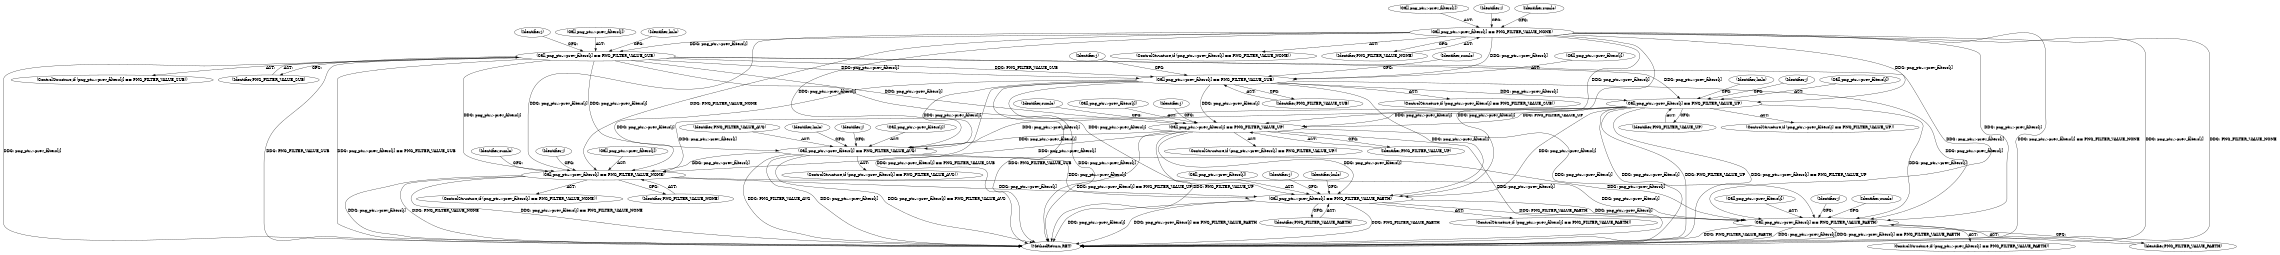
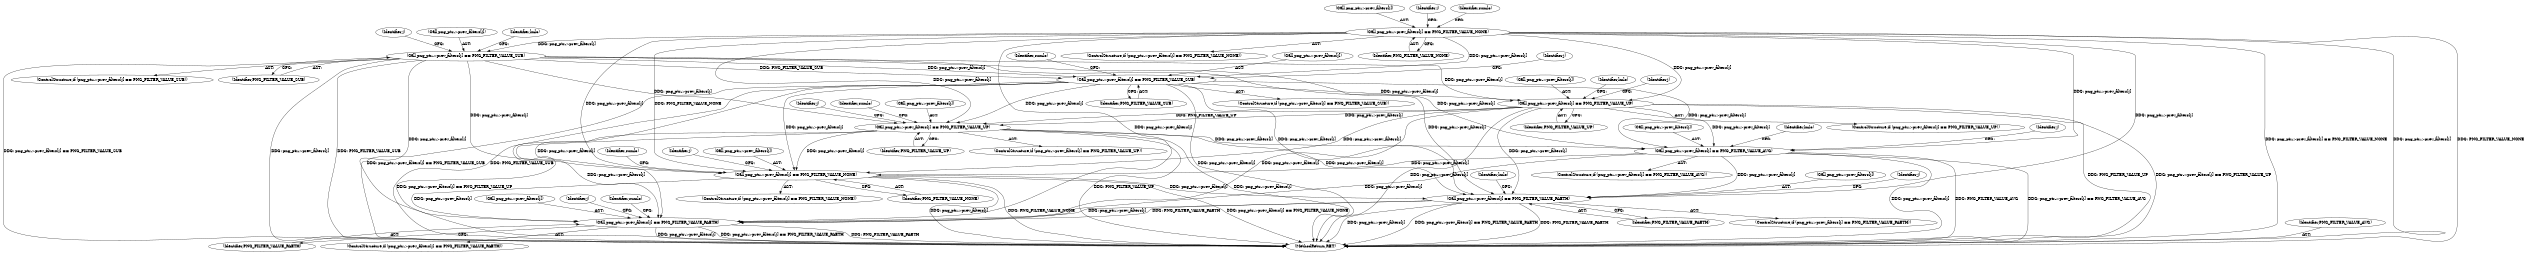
(791, 139) -> (1835, 244)
